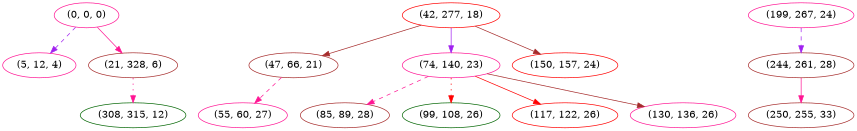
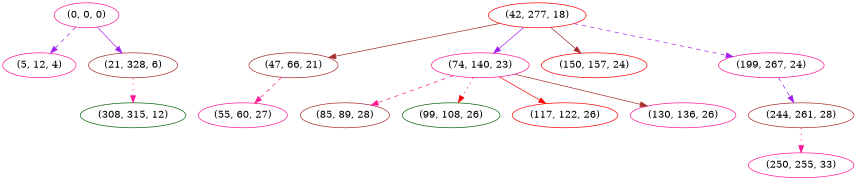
(107, 38) -> (107, 38)
none -> (650, 39)
(801, 87) -> (801, 137)
(801, 115) -> (801, 165)
